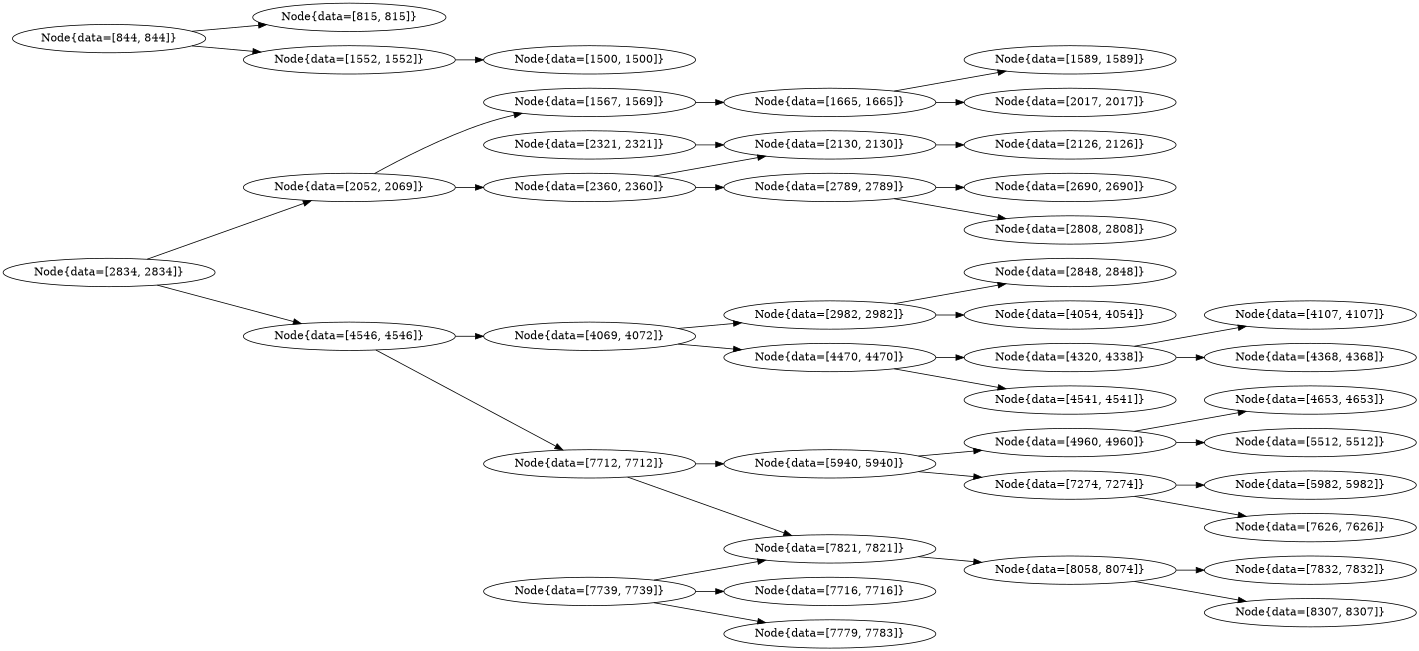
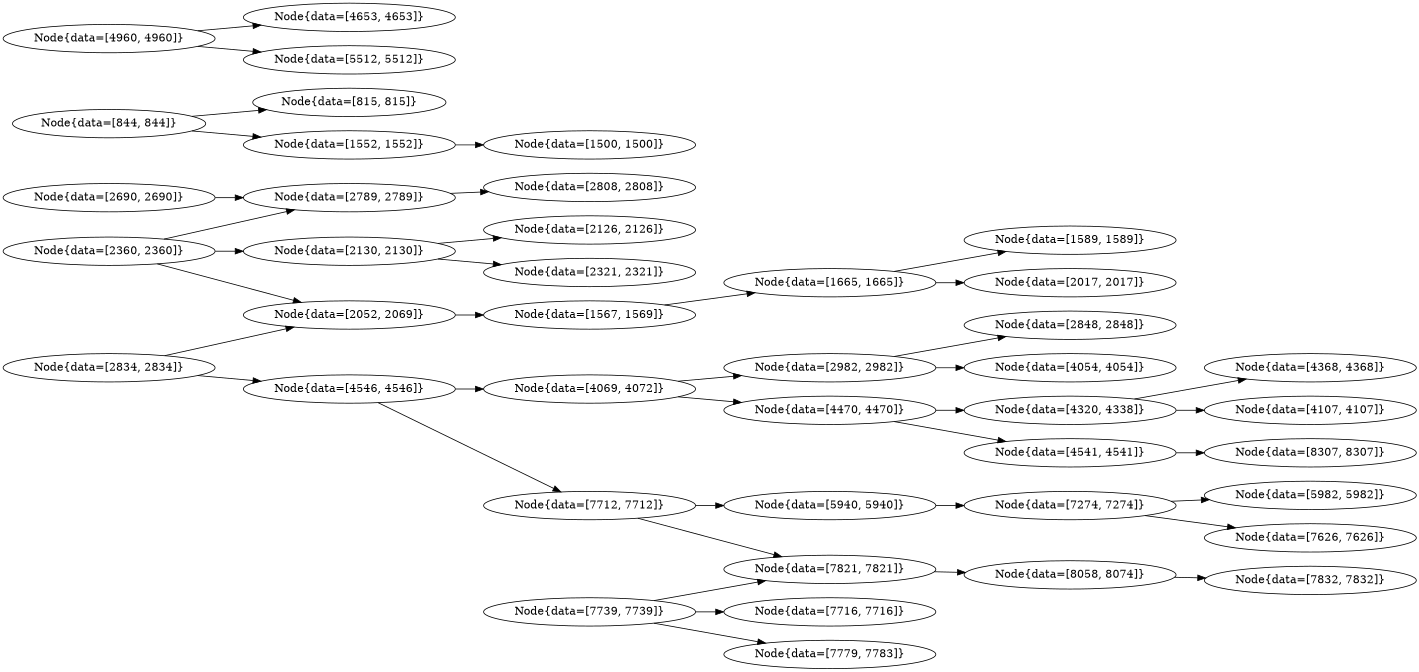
(706, 145) -> (466, 261)
(465, 187) -> (225, 282)
(946, 187) -> (225, 198)
(946, 454) -> none
(1186, 591) -> (1186, 453)
